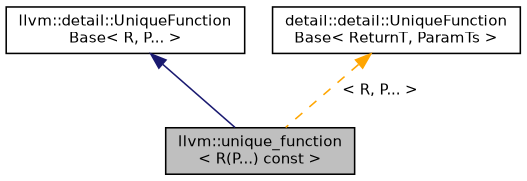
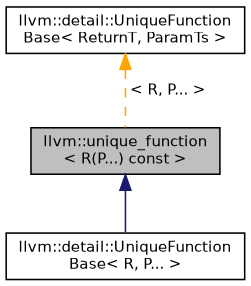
(396, 30) -> (125, 30)
(199, 96) -> (125, 212)
